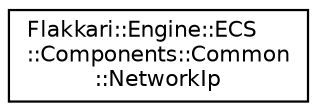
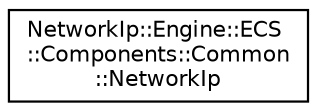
(158, 56) -> (158, 56)
